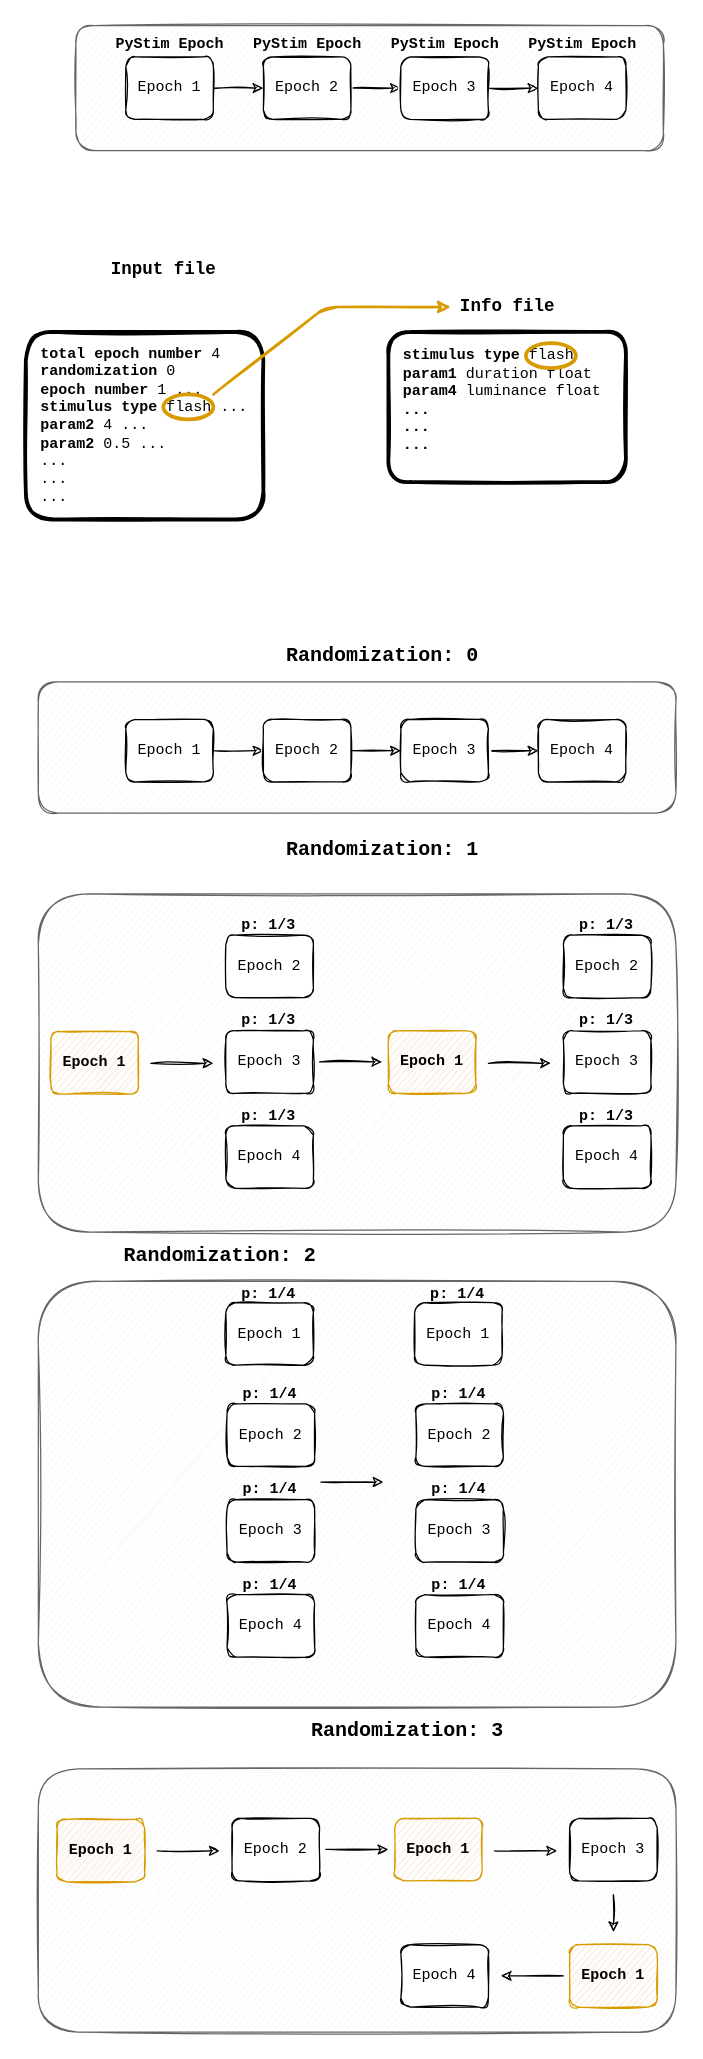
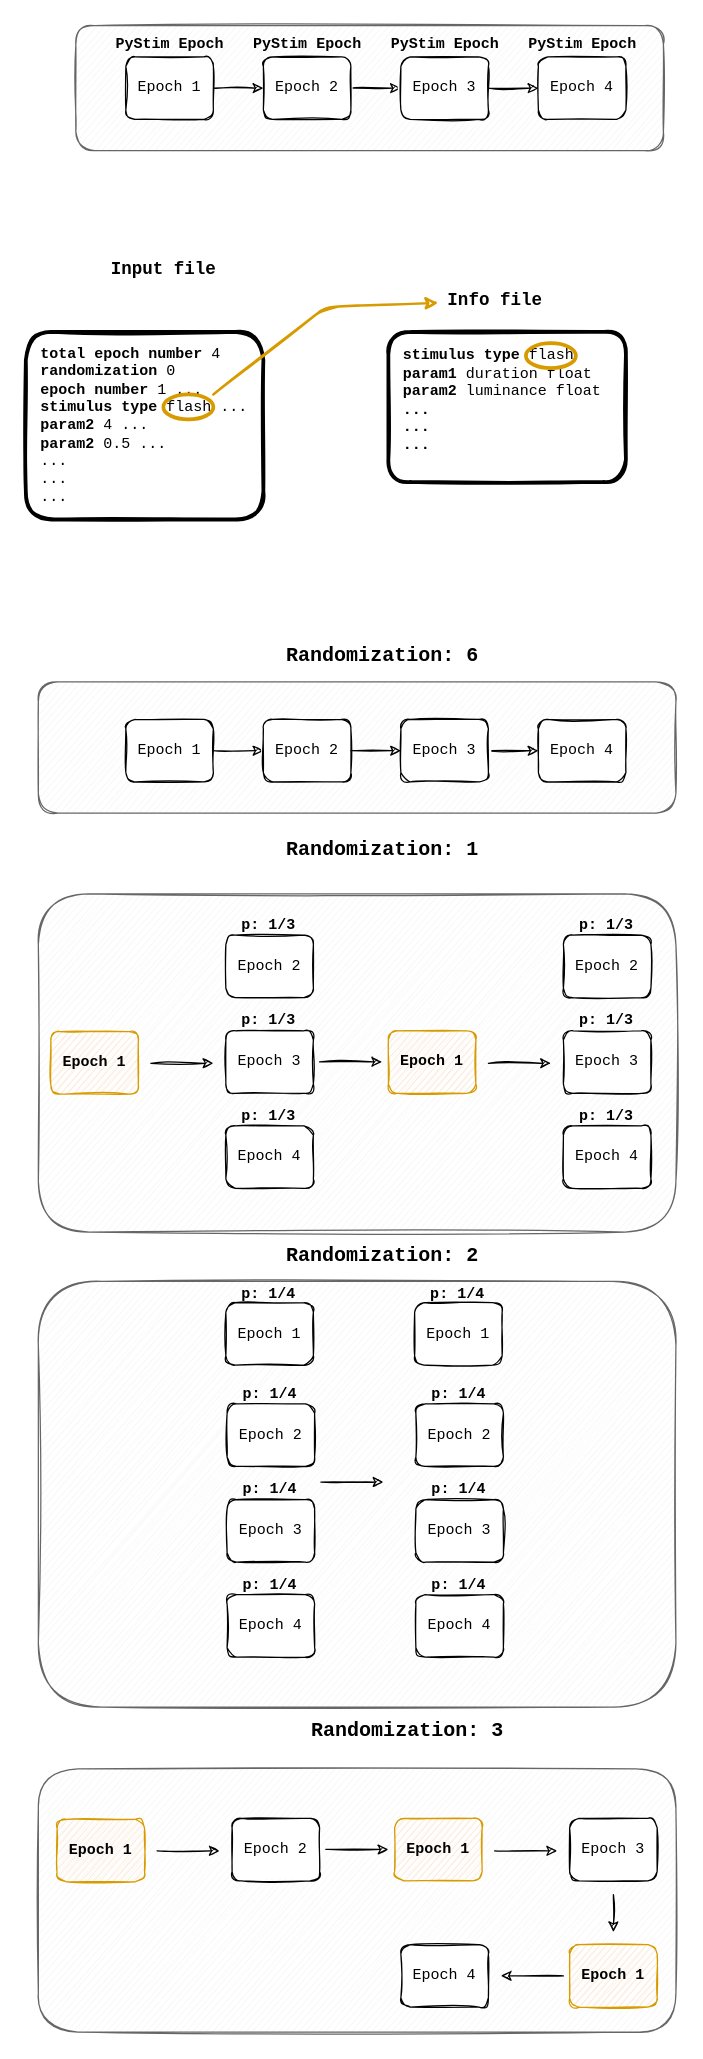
(507, 307) -> (494, 301)
(486, 401) -> (486, 401)
(383, 657) -> (383, 657)
(219, 1257) -> (382, 1257)
